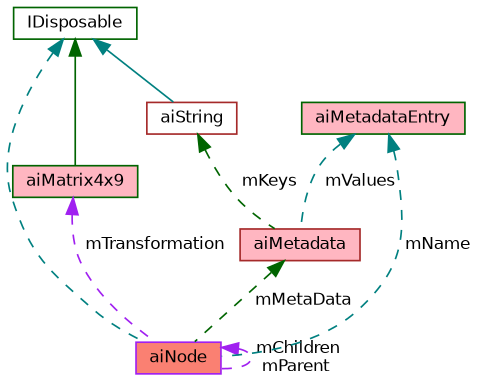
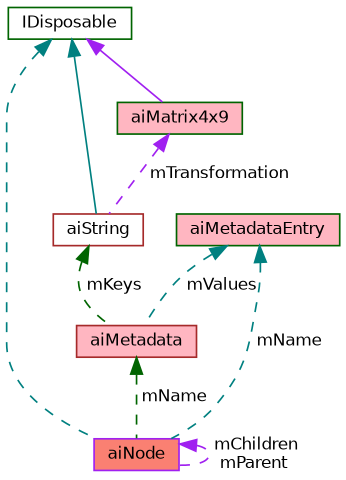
(75, 111) -> (131, 76)
(97, 288) -> (134, 181)
(301, 301) -> (172, 397)
